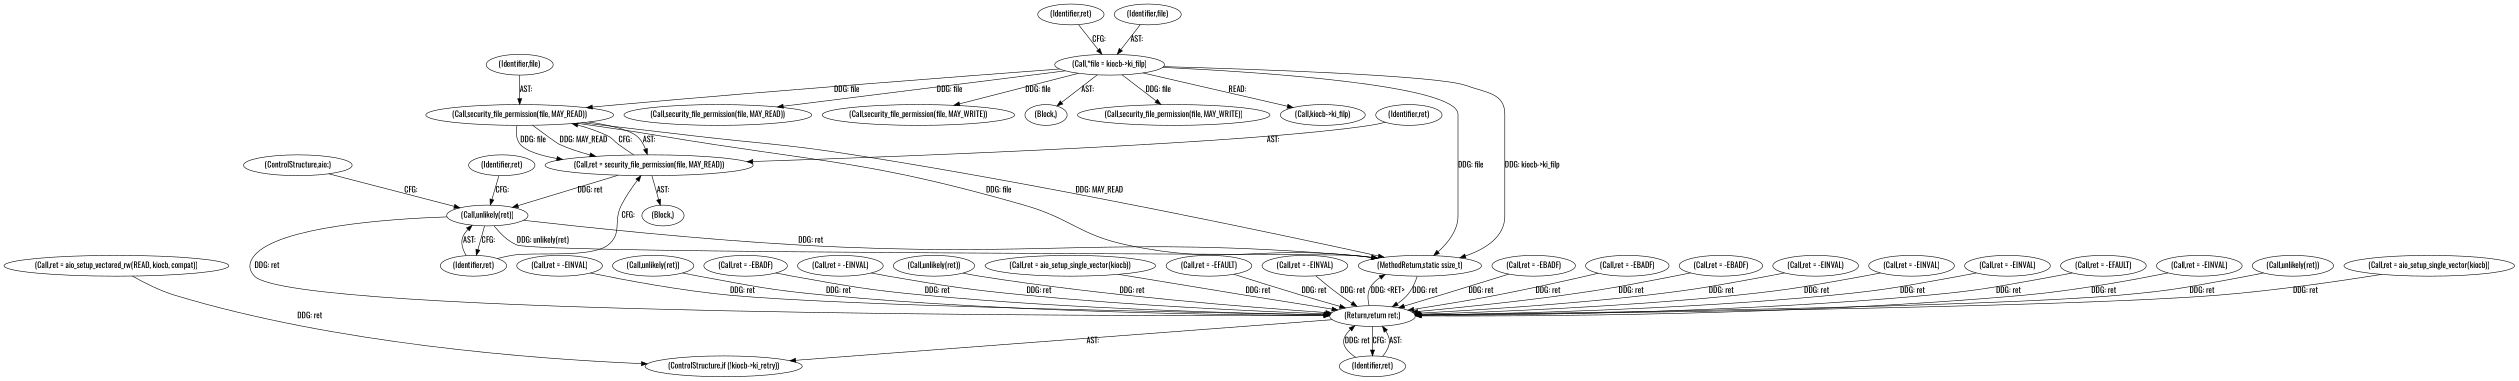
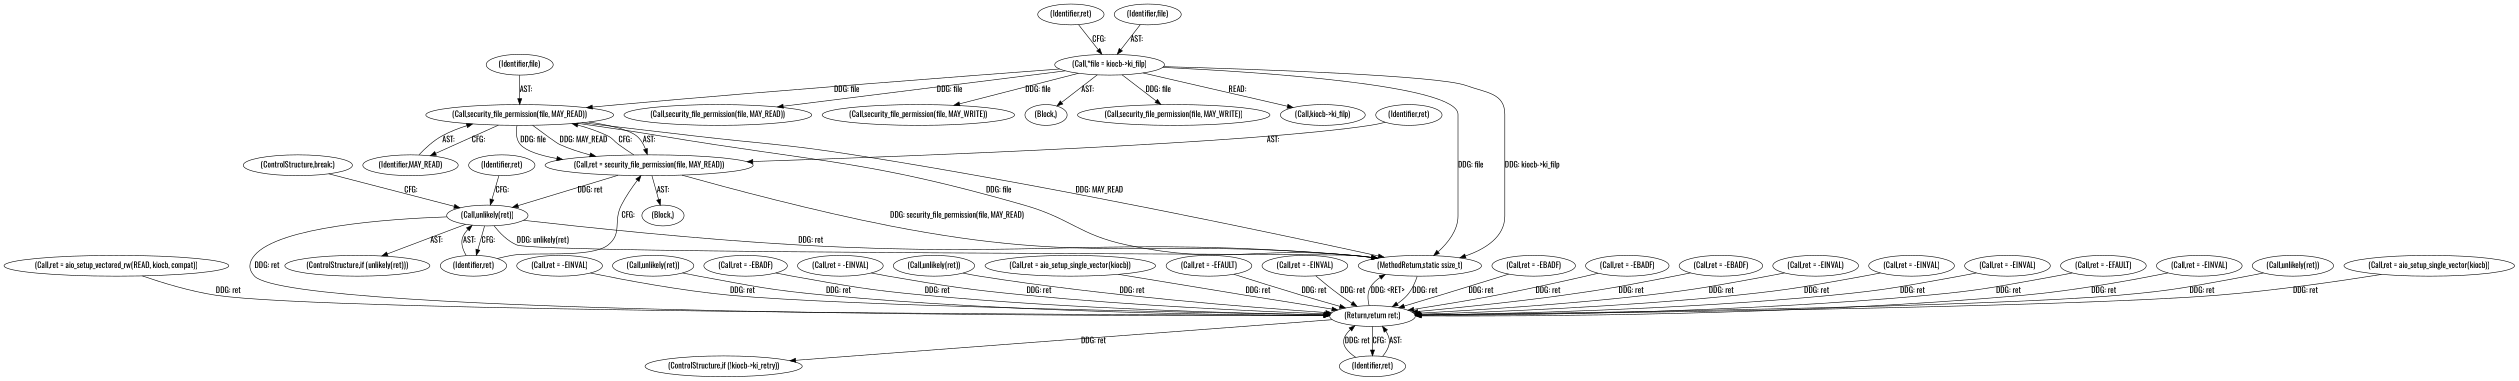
(298, 165) -> (298, 165)
none -> (411, 165)
none -> (1023, 245)
none -> (357, 266)
(383, 340) -> (495, 307)
(1094, 341) -> (1094, 341)
